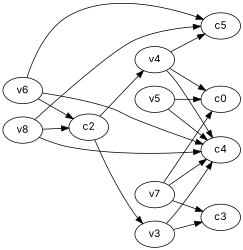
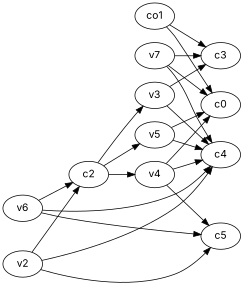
none -> (155, 16)
(23, 130) -> (23, 264)
none -> (119, 157)
